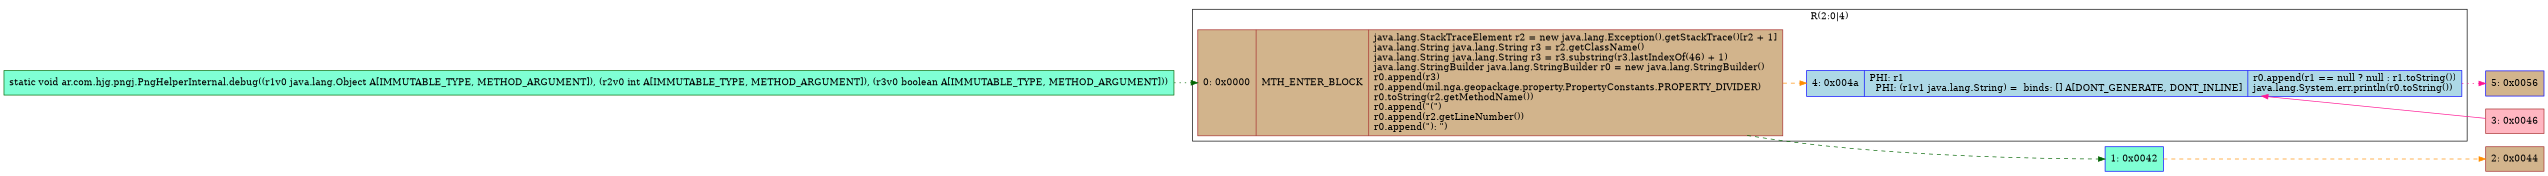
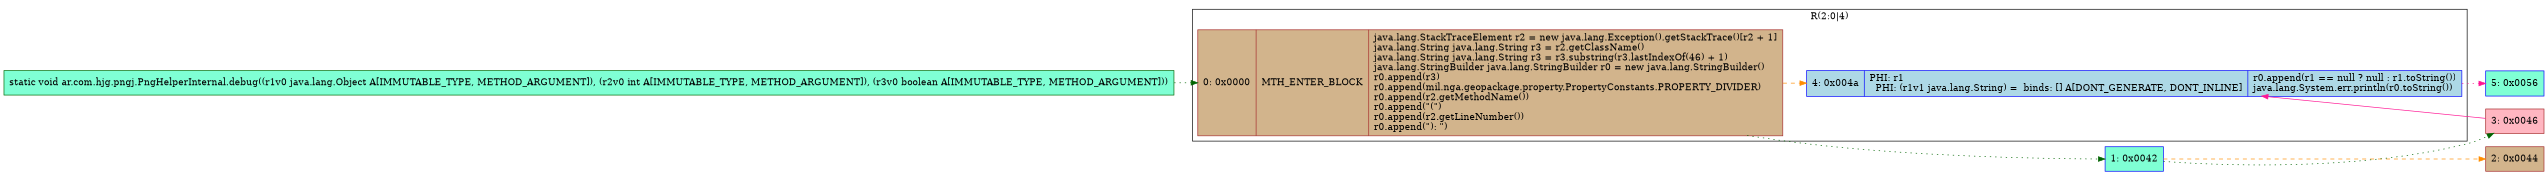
(2515, 83) -> (2515, 83)
(1454, 97) -> (1452, 97)
(1922, 154) -> (1922, 154)
none -> (2327, 163)
